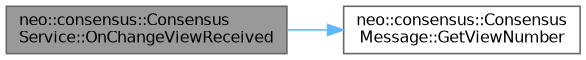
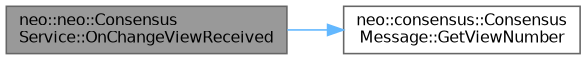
(147, 30) -> (147, 30)
